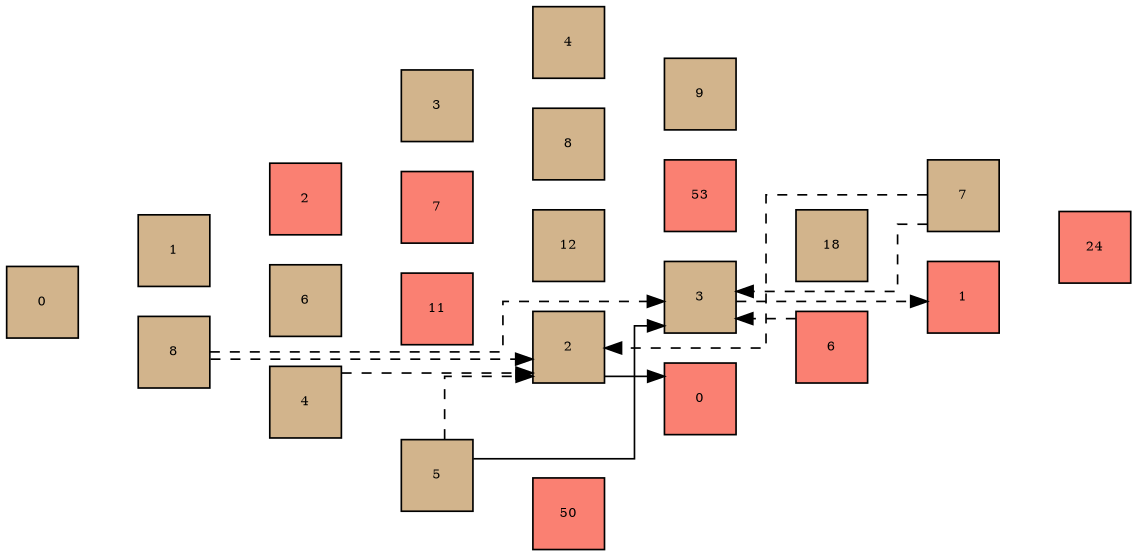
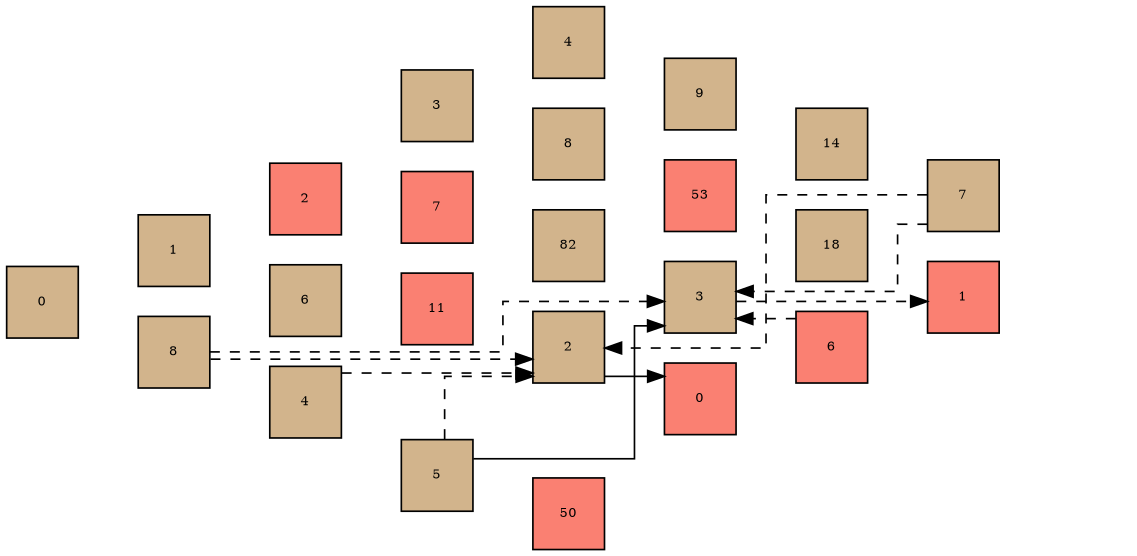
none -> (832, 144)
(569, 246) -> (569, 246)
(1095, 247) -> none
